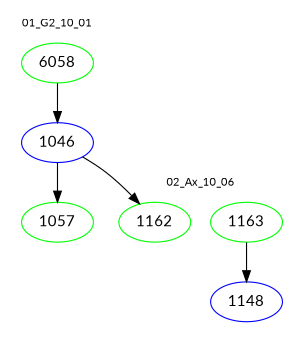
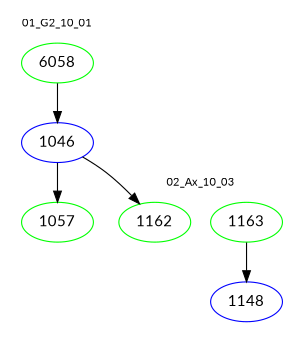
(201, 183) -> (201, 183)
